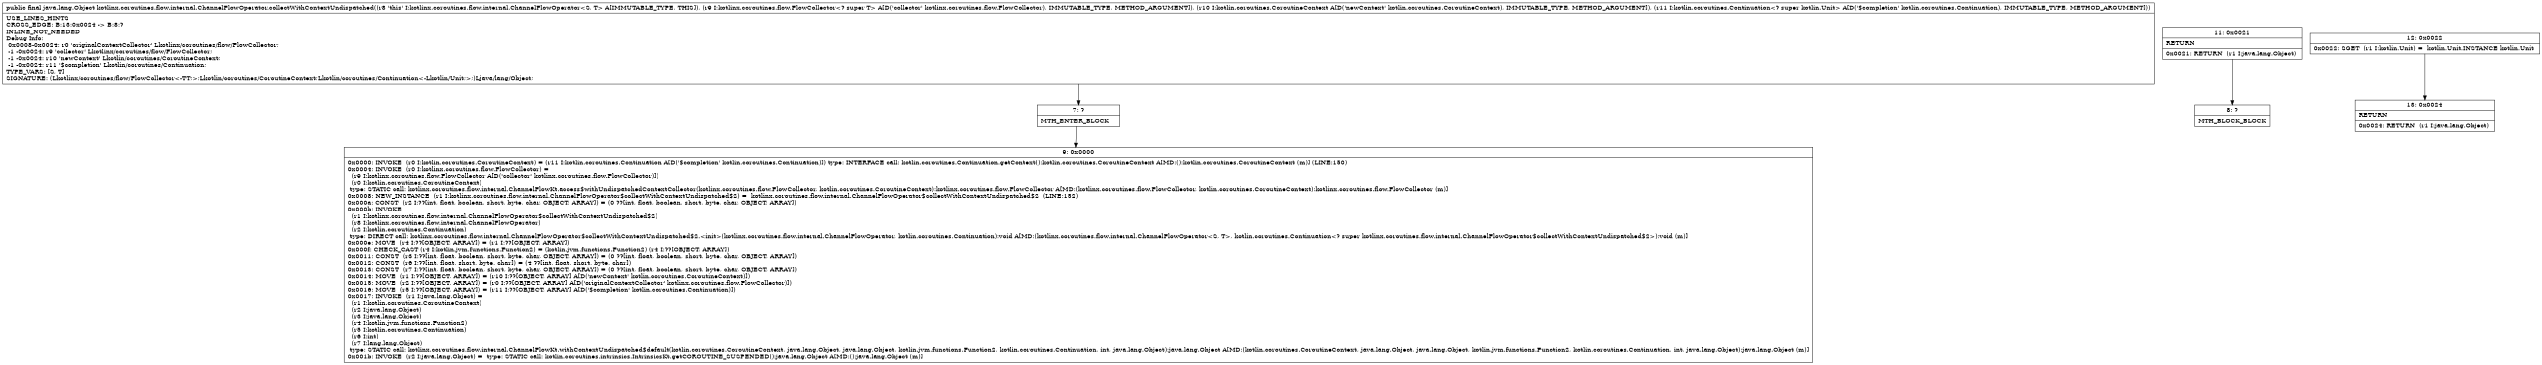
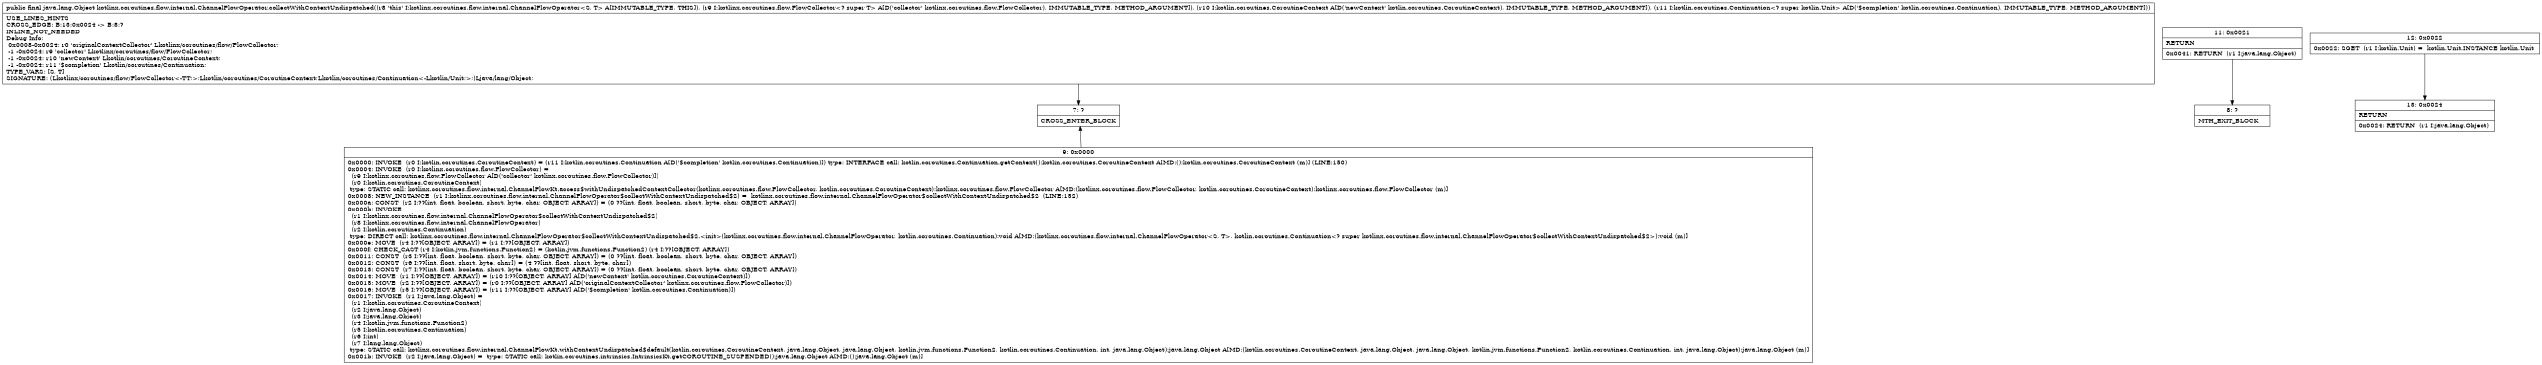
(2232, 54) -> (2232, 54)
(1075, 121) -> (1078, 121)
(2232, 121) -> (2228, 121)
(1076, 135) -> (1081, 139)
